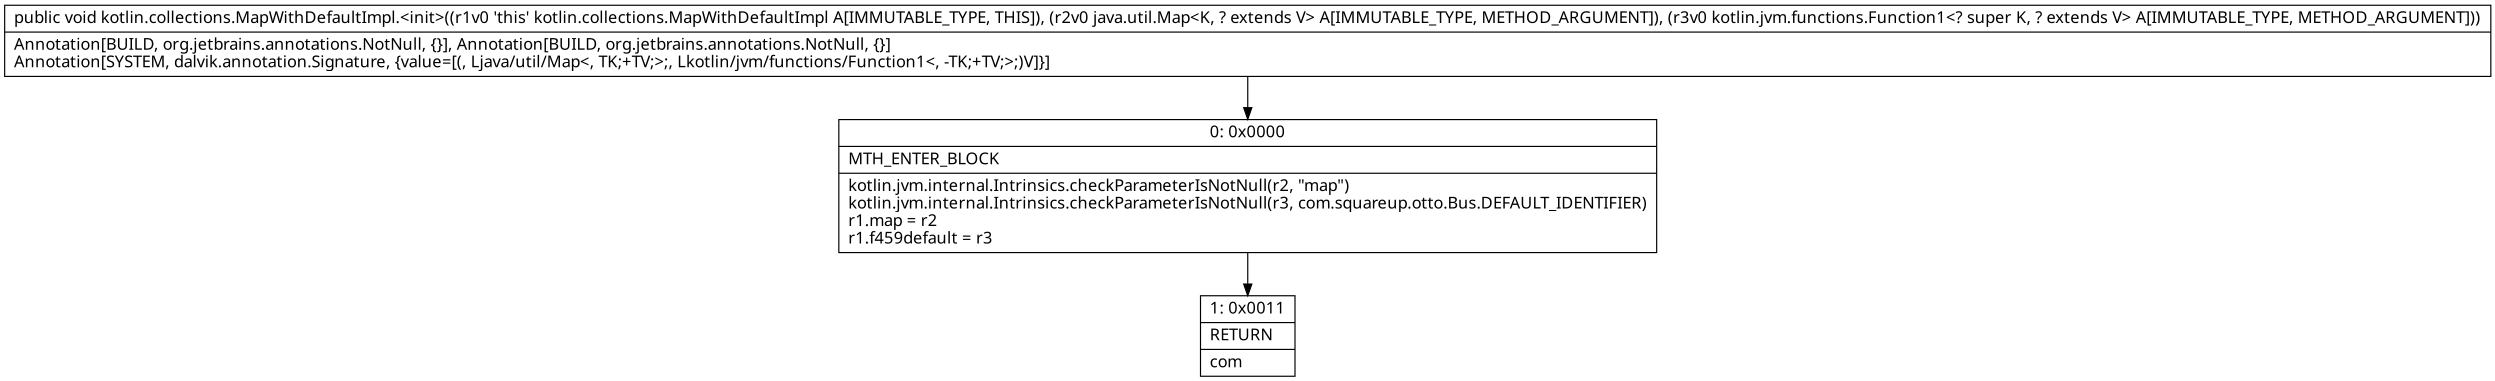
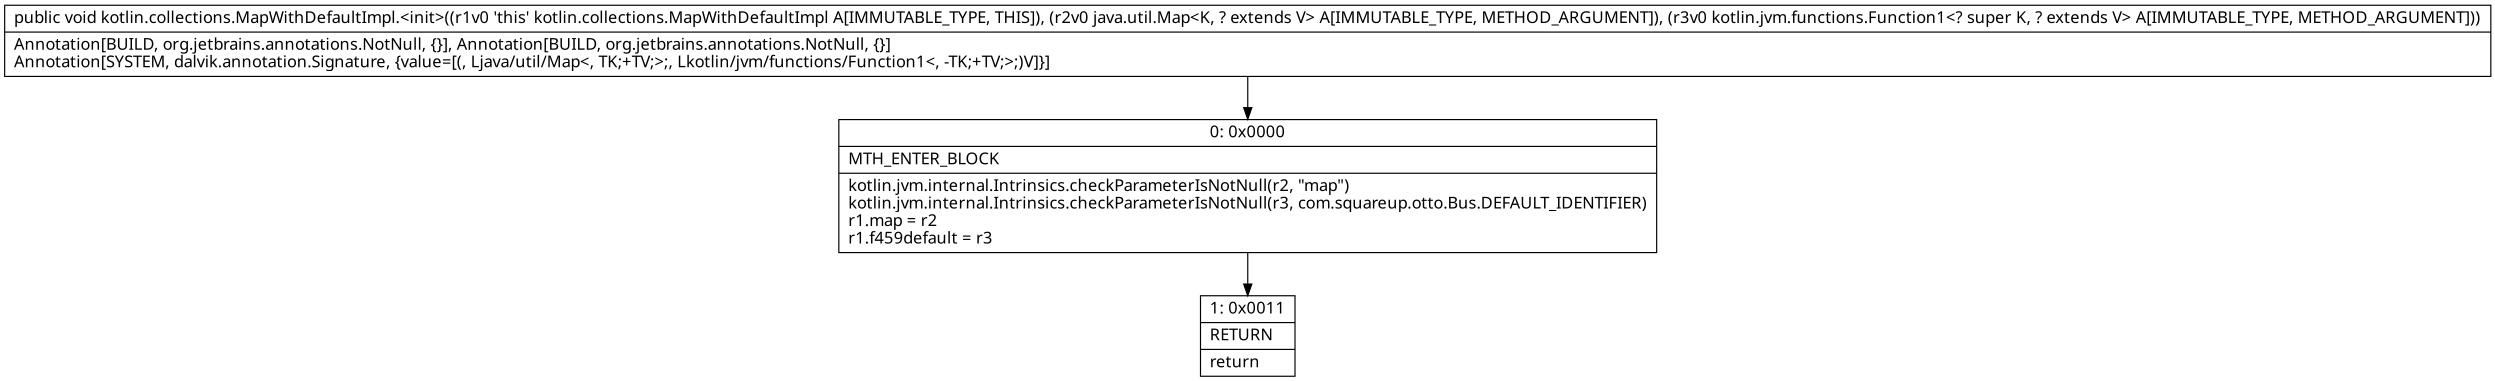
(1226, 362) -> (1235, 362)
